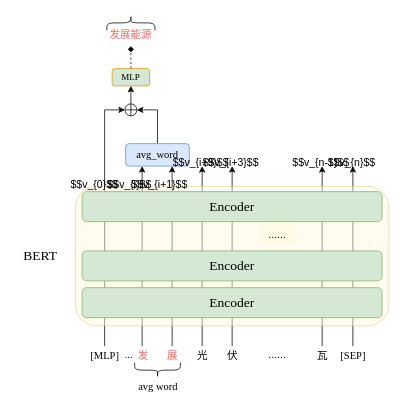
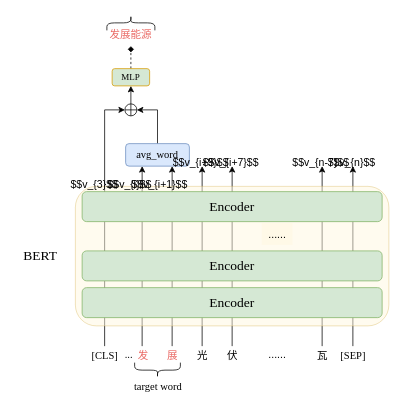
(233, 162) -> (233, 162)
(323, 162) -> (323, 162)
(96, 184) -> (96, 184)
(105, 356) -> (105, 356)
(158, 387) -> (158, 387)
